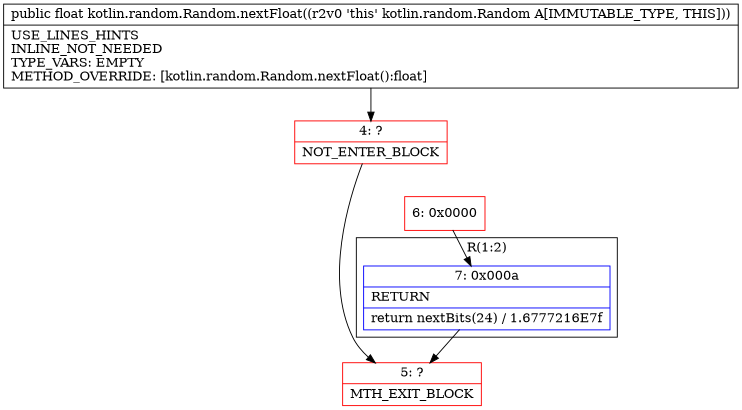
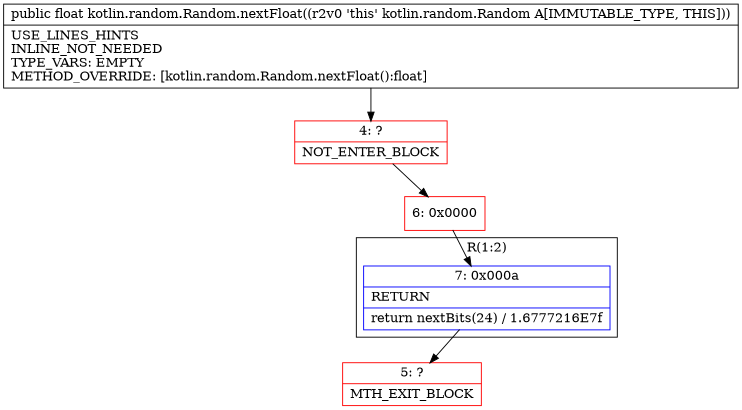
(340, 263) -> (407, 177)
